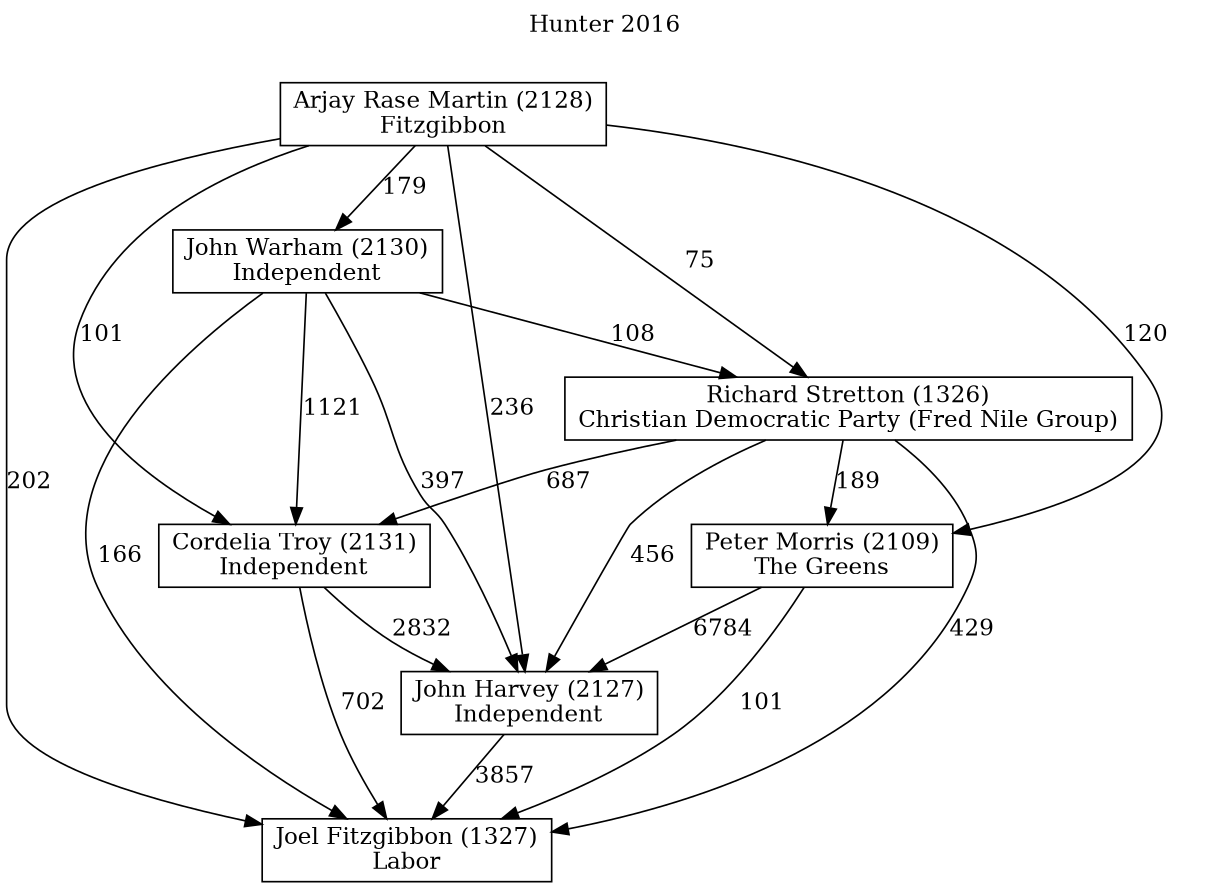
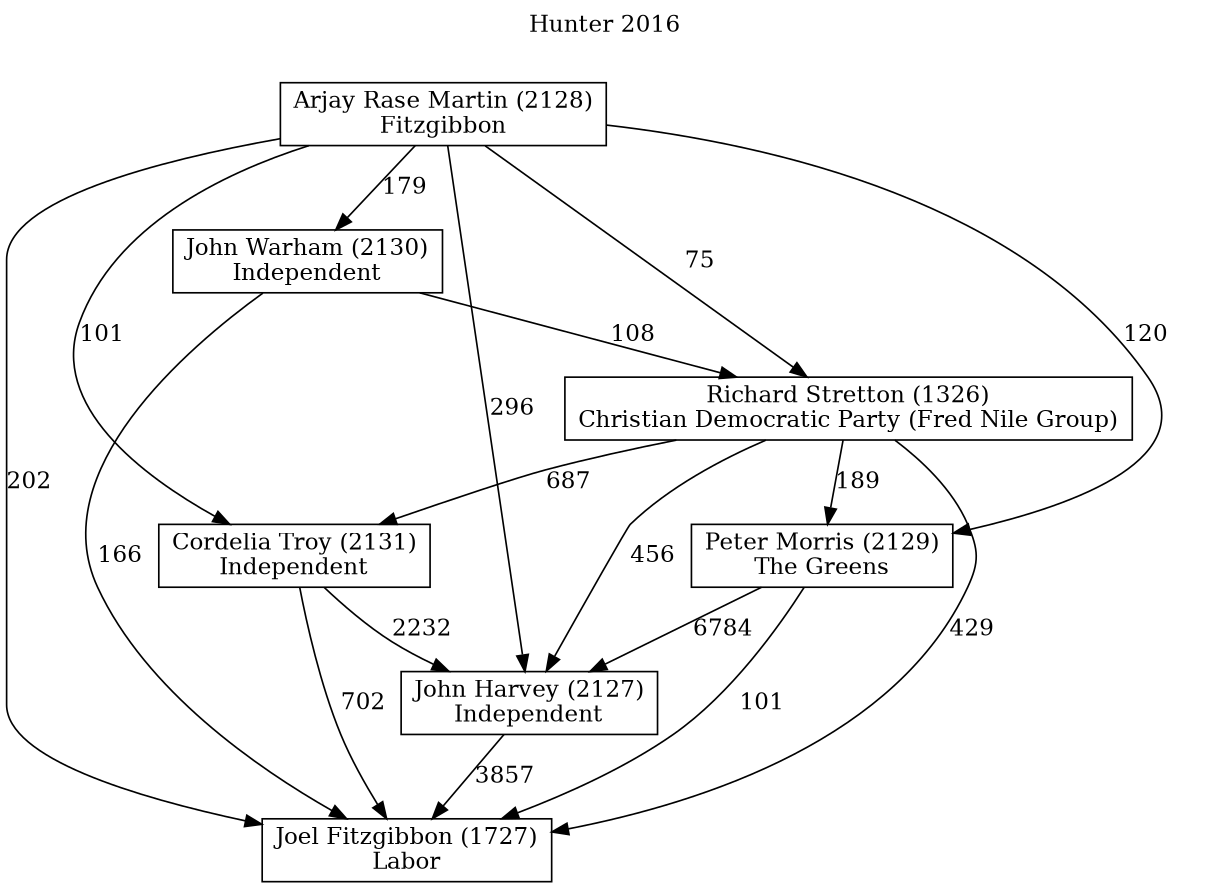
(301, 400) -> none
(513, 409) -> (513, 409)
(411, 478) -> none
(822, 556) -> (822, 556)
(423, 629) -> (423, 629)
(407, 850) -> (407, 850)
